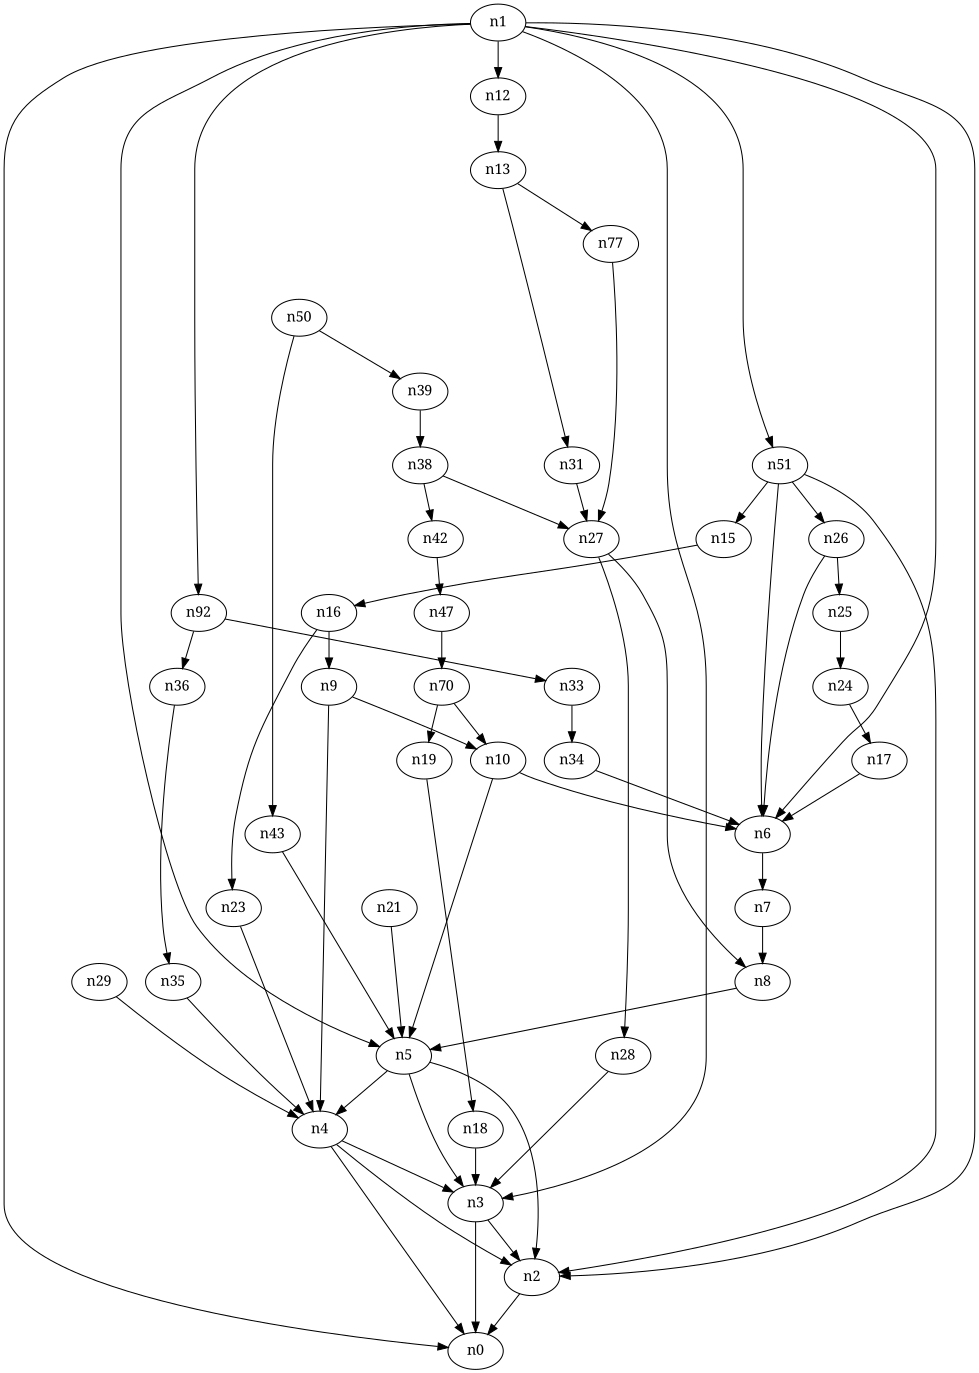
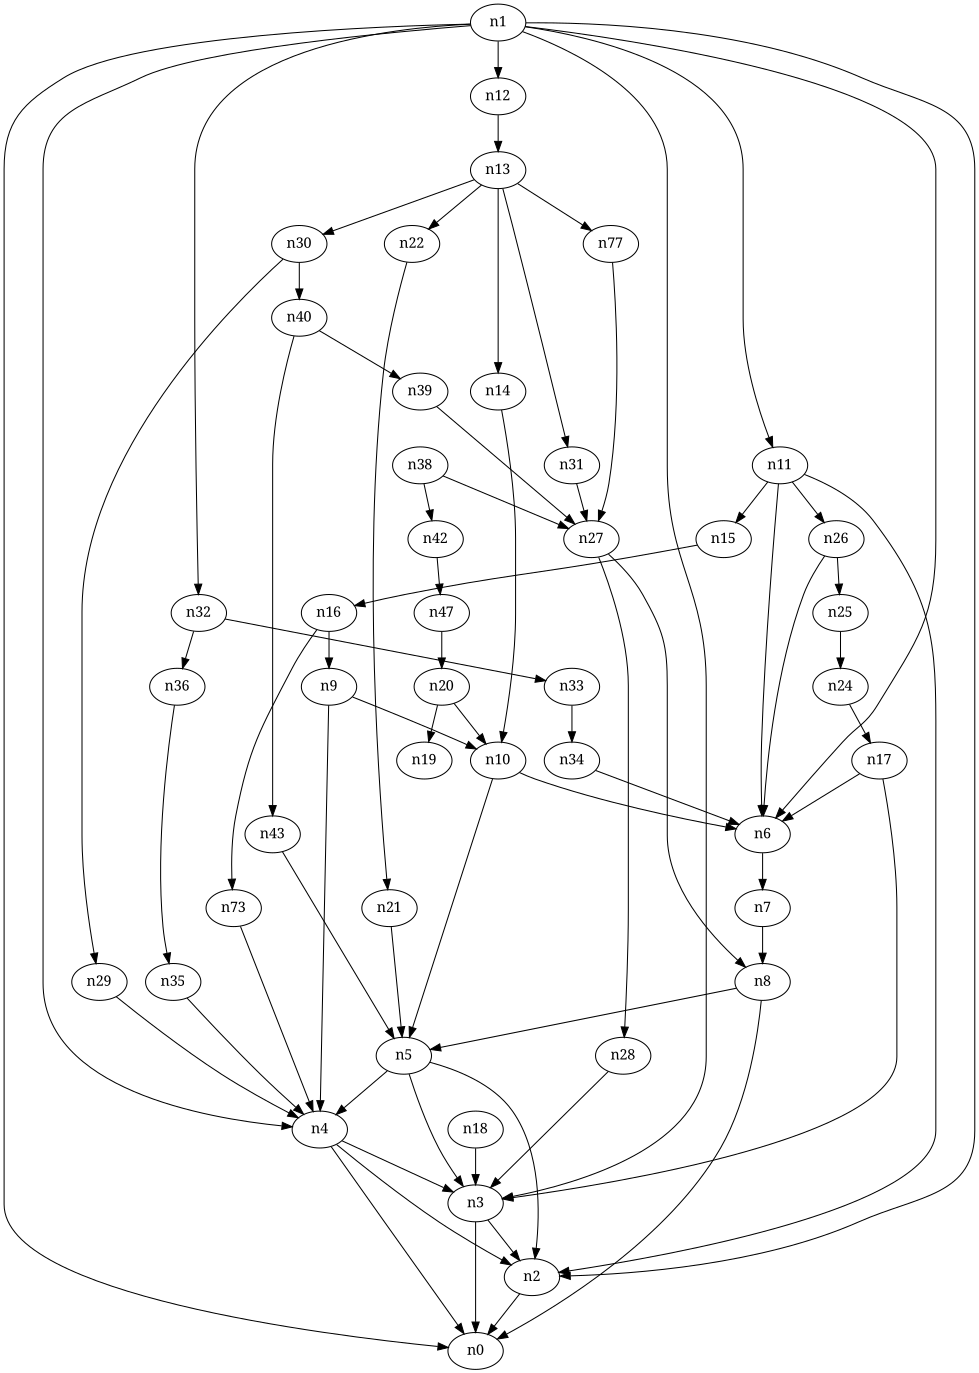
none -> (299, 244)
none -> (412, 244)
(299, 318) -> (299, 318)
none -> (498, 392)
(420, 423) -> (502, 462)
(121, 456) -> (43, 487)
(780, 465) -> (780, 465)
(199, 613) -> (199, 613)
(442, 687) -> (442, 687)
(234, 908) -> (234, 908)
(449, 940) -> none
none -> (852, 1111)
none -> (681, 1201)
